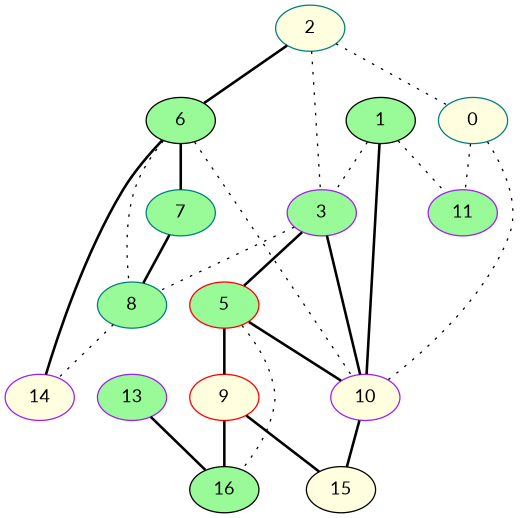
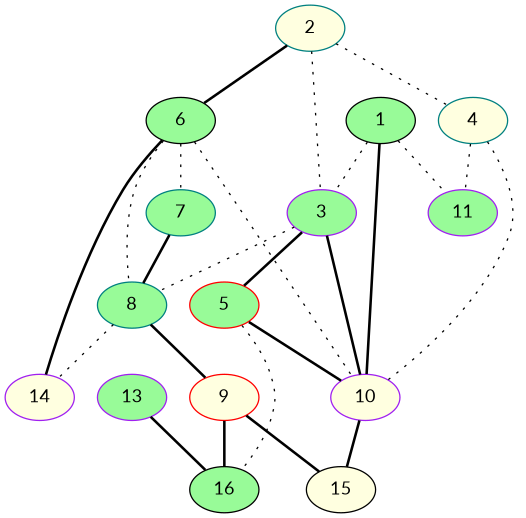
(473, 121) -> (473, 121)
(181, 167) -> (181, 167)
(224, 351) -> (178, 351)
